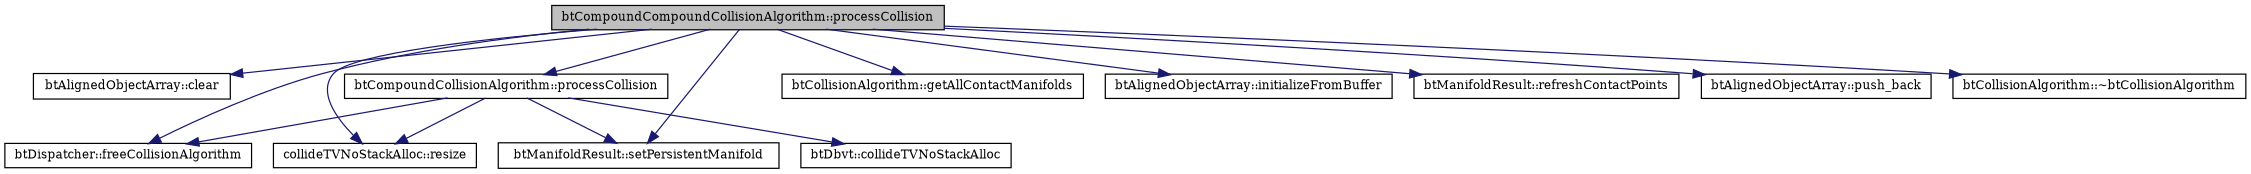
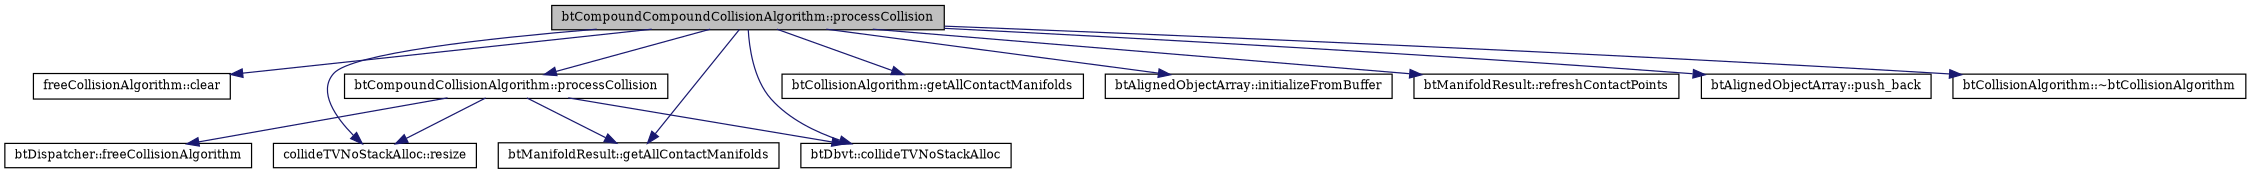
(325, 73) -> (773, 101)
(132, 86) -> (132, 86)
(639, 156) -> (639, 156)
